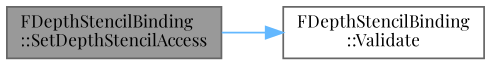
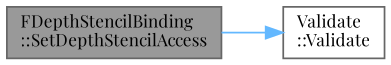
(384, 33) -> (334, 33)
